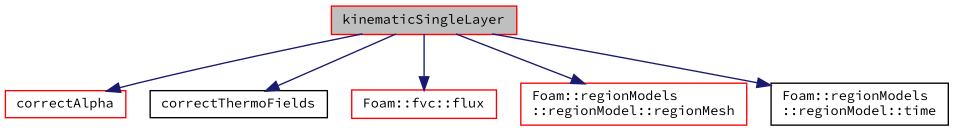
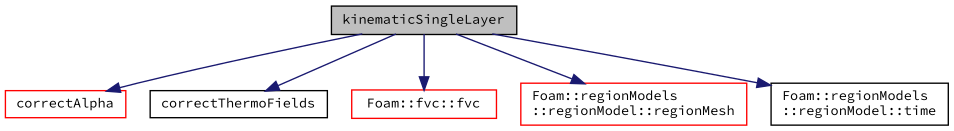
(424, 20) -> (424, 20)
(424, 104) -> (424, 104)
